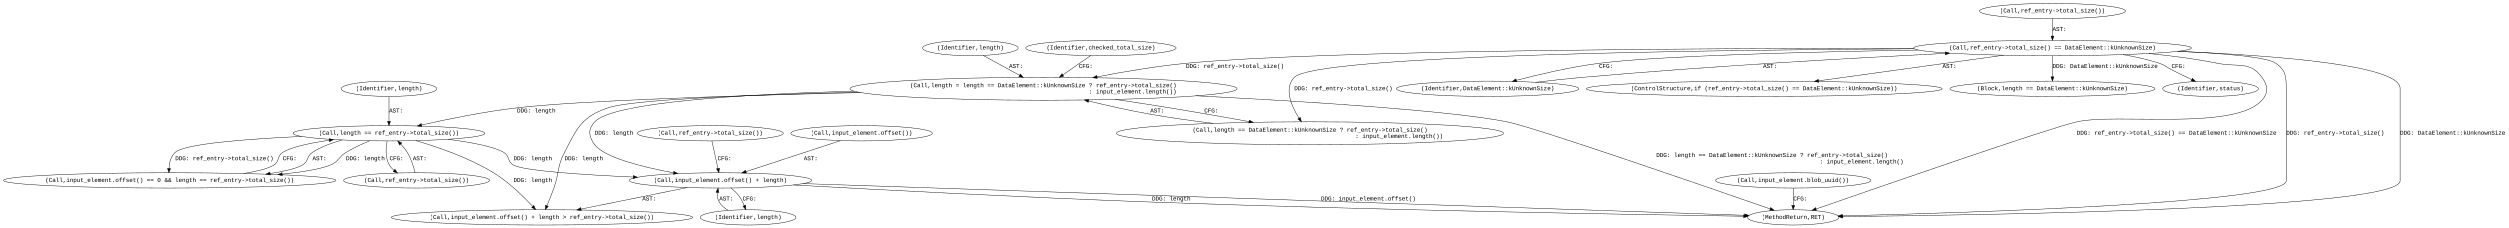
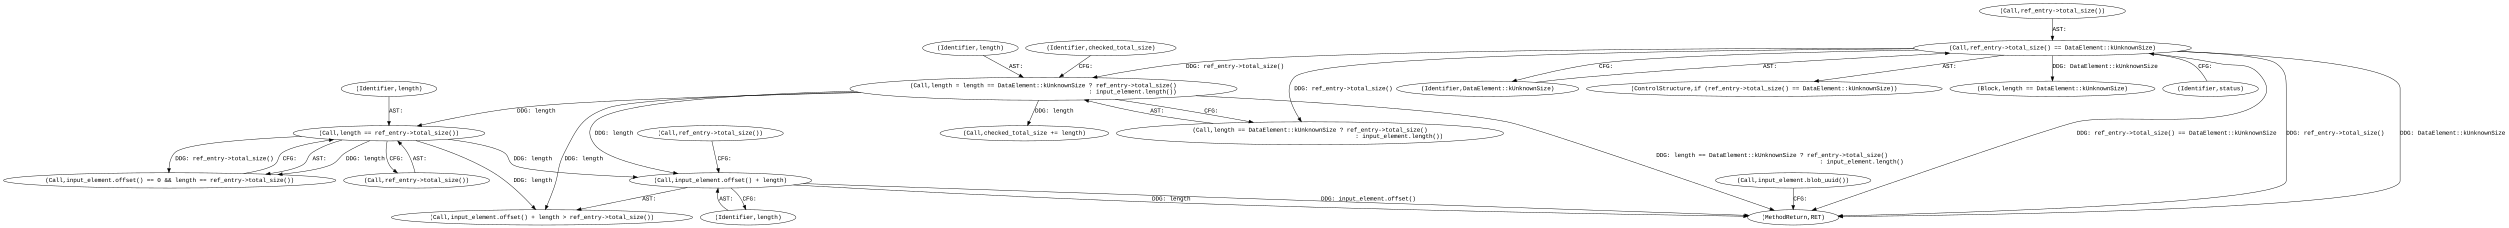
(2159, 63) -> (2184, 60)
(862, 133) -> none
none -> (1024, 133)
